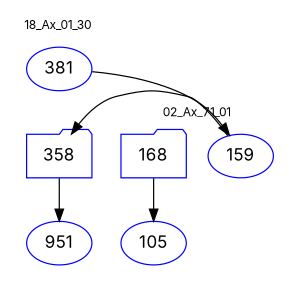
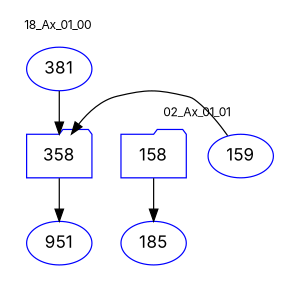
(58, 26) -> (58, 26)
(156, 84) -> (59, 107)
(197, 113) -> (197, 113)
(154, 156) -> (154, 156)
(154, 243) -> (154, 243)
